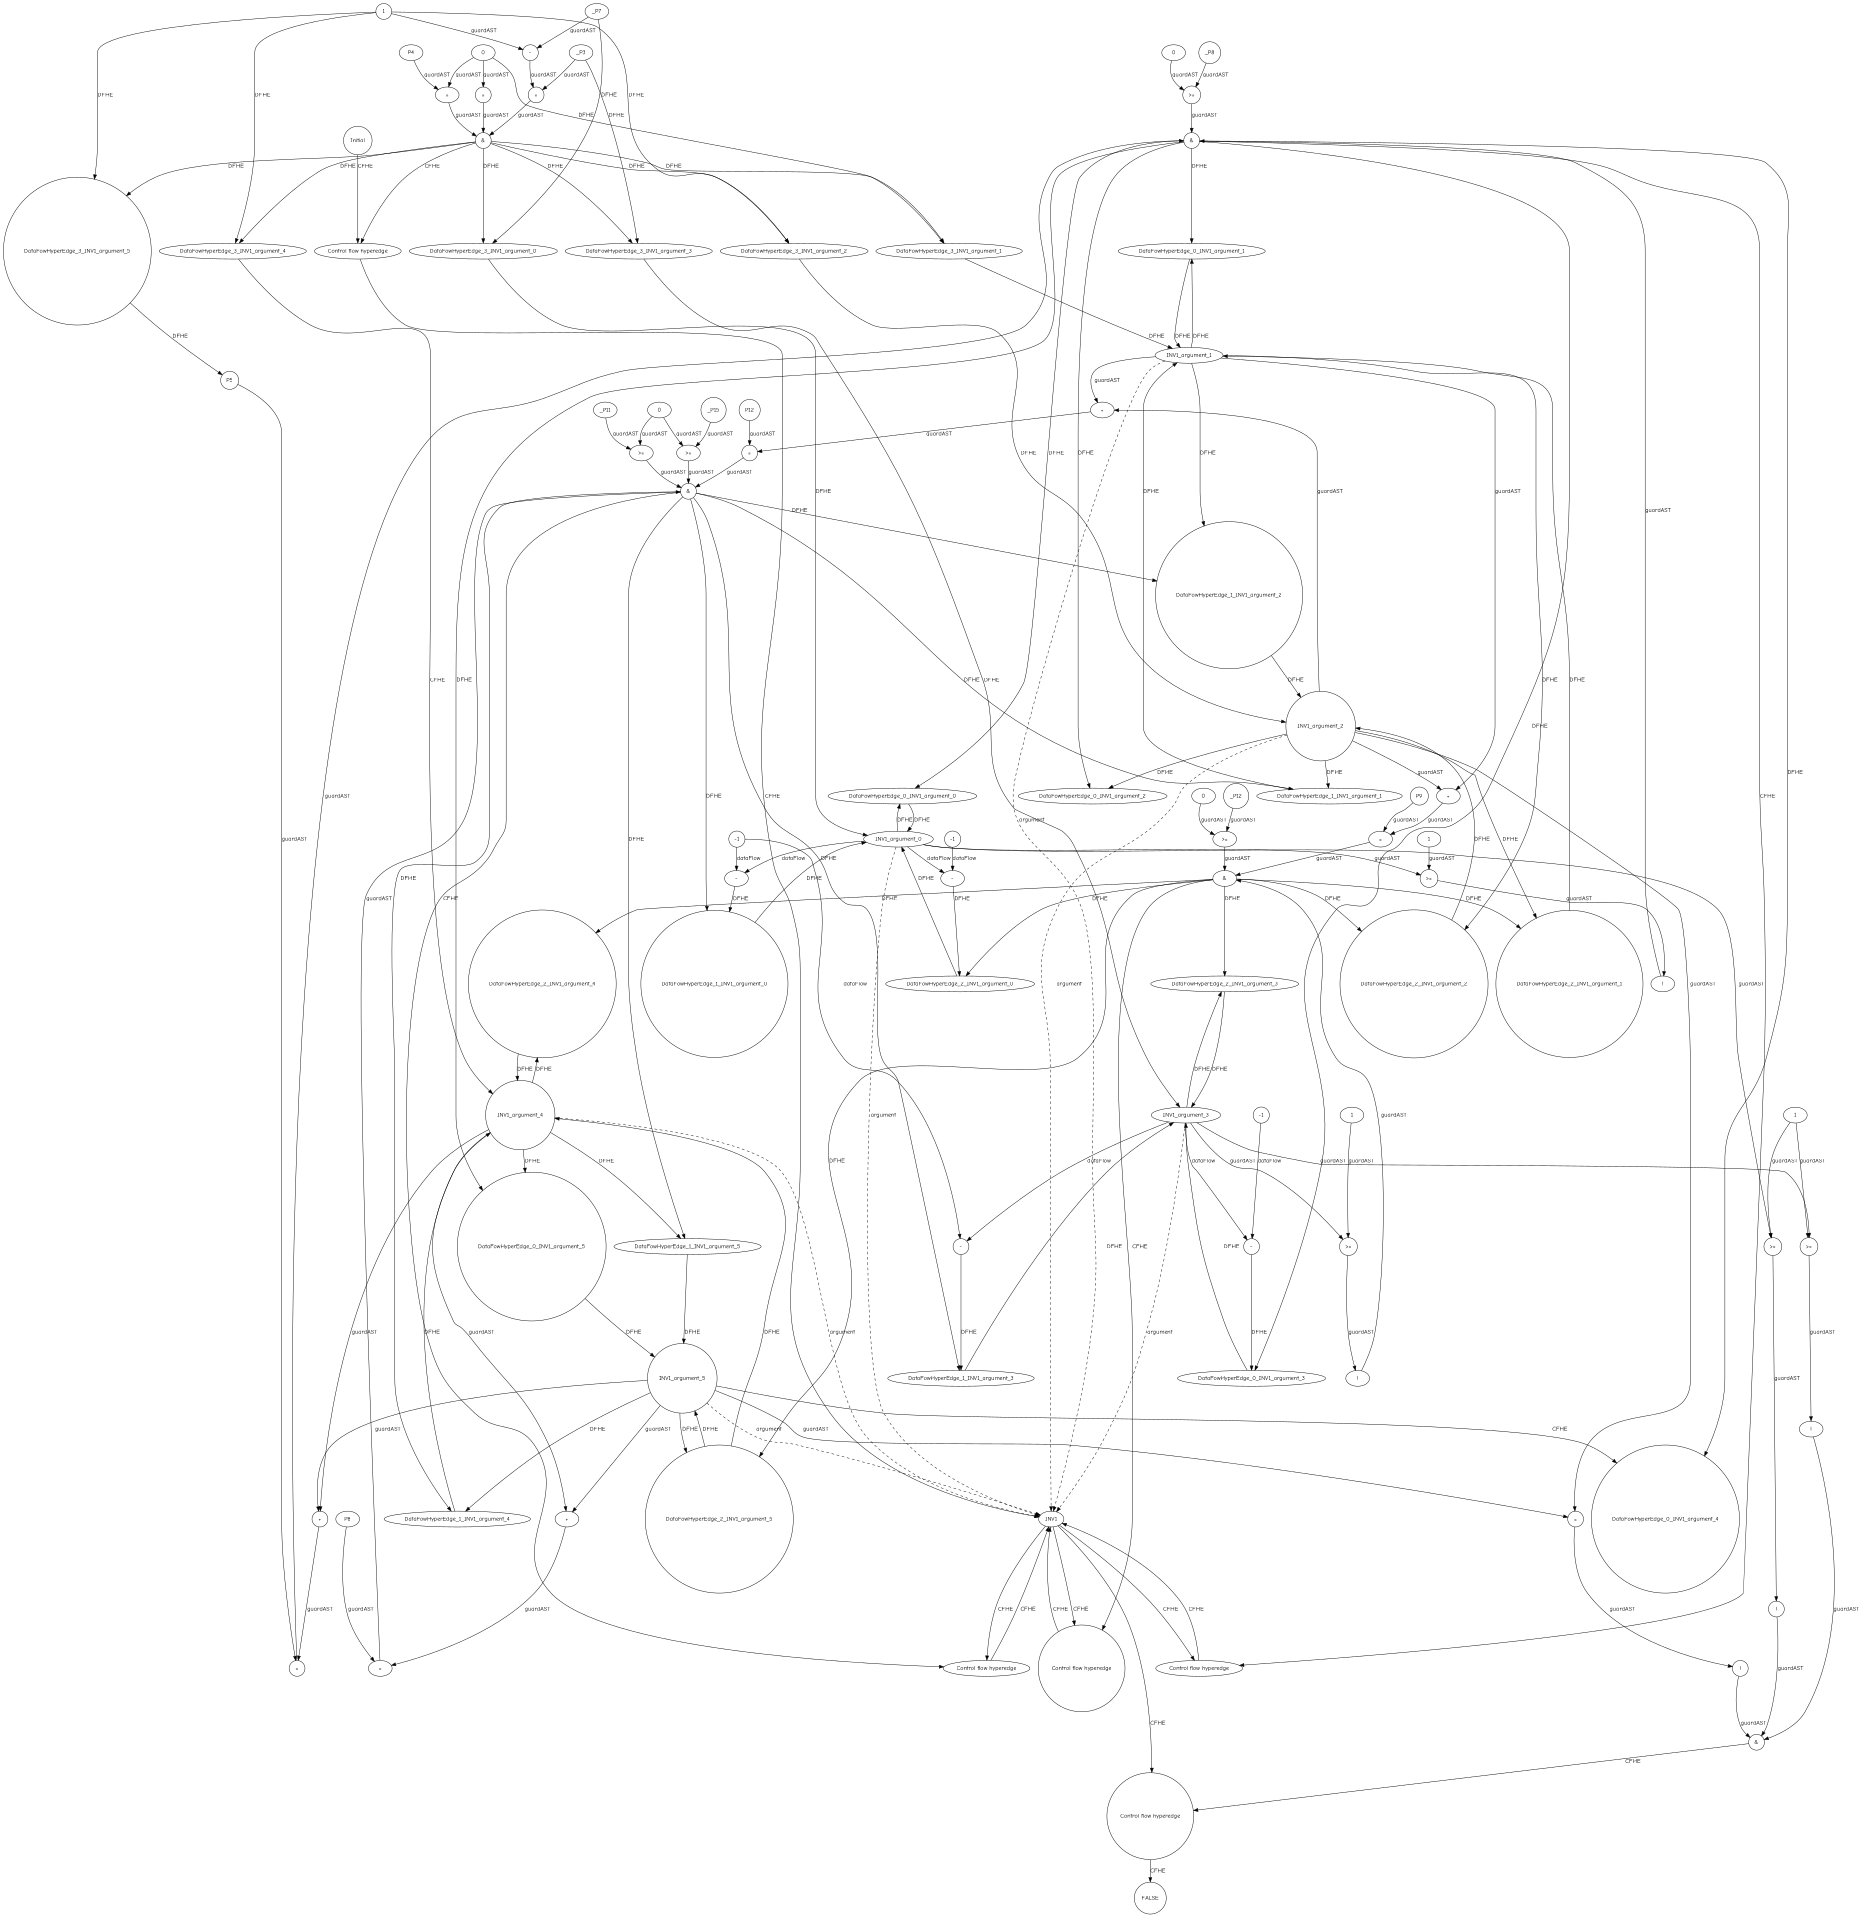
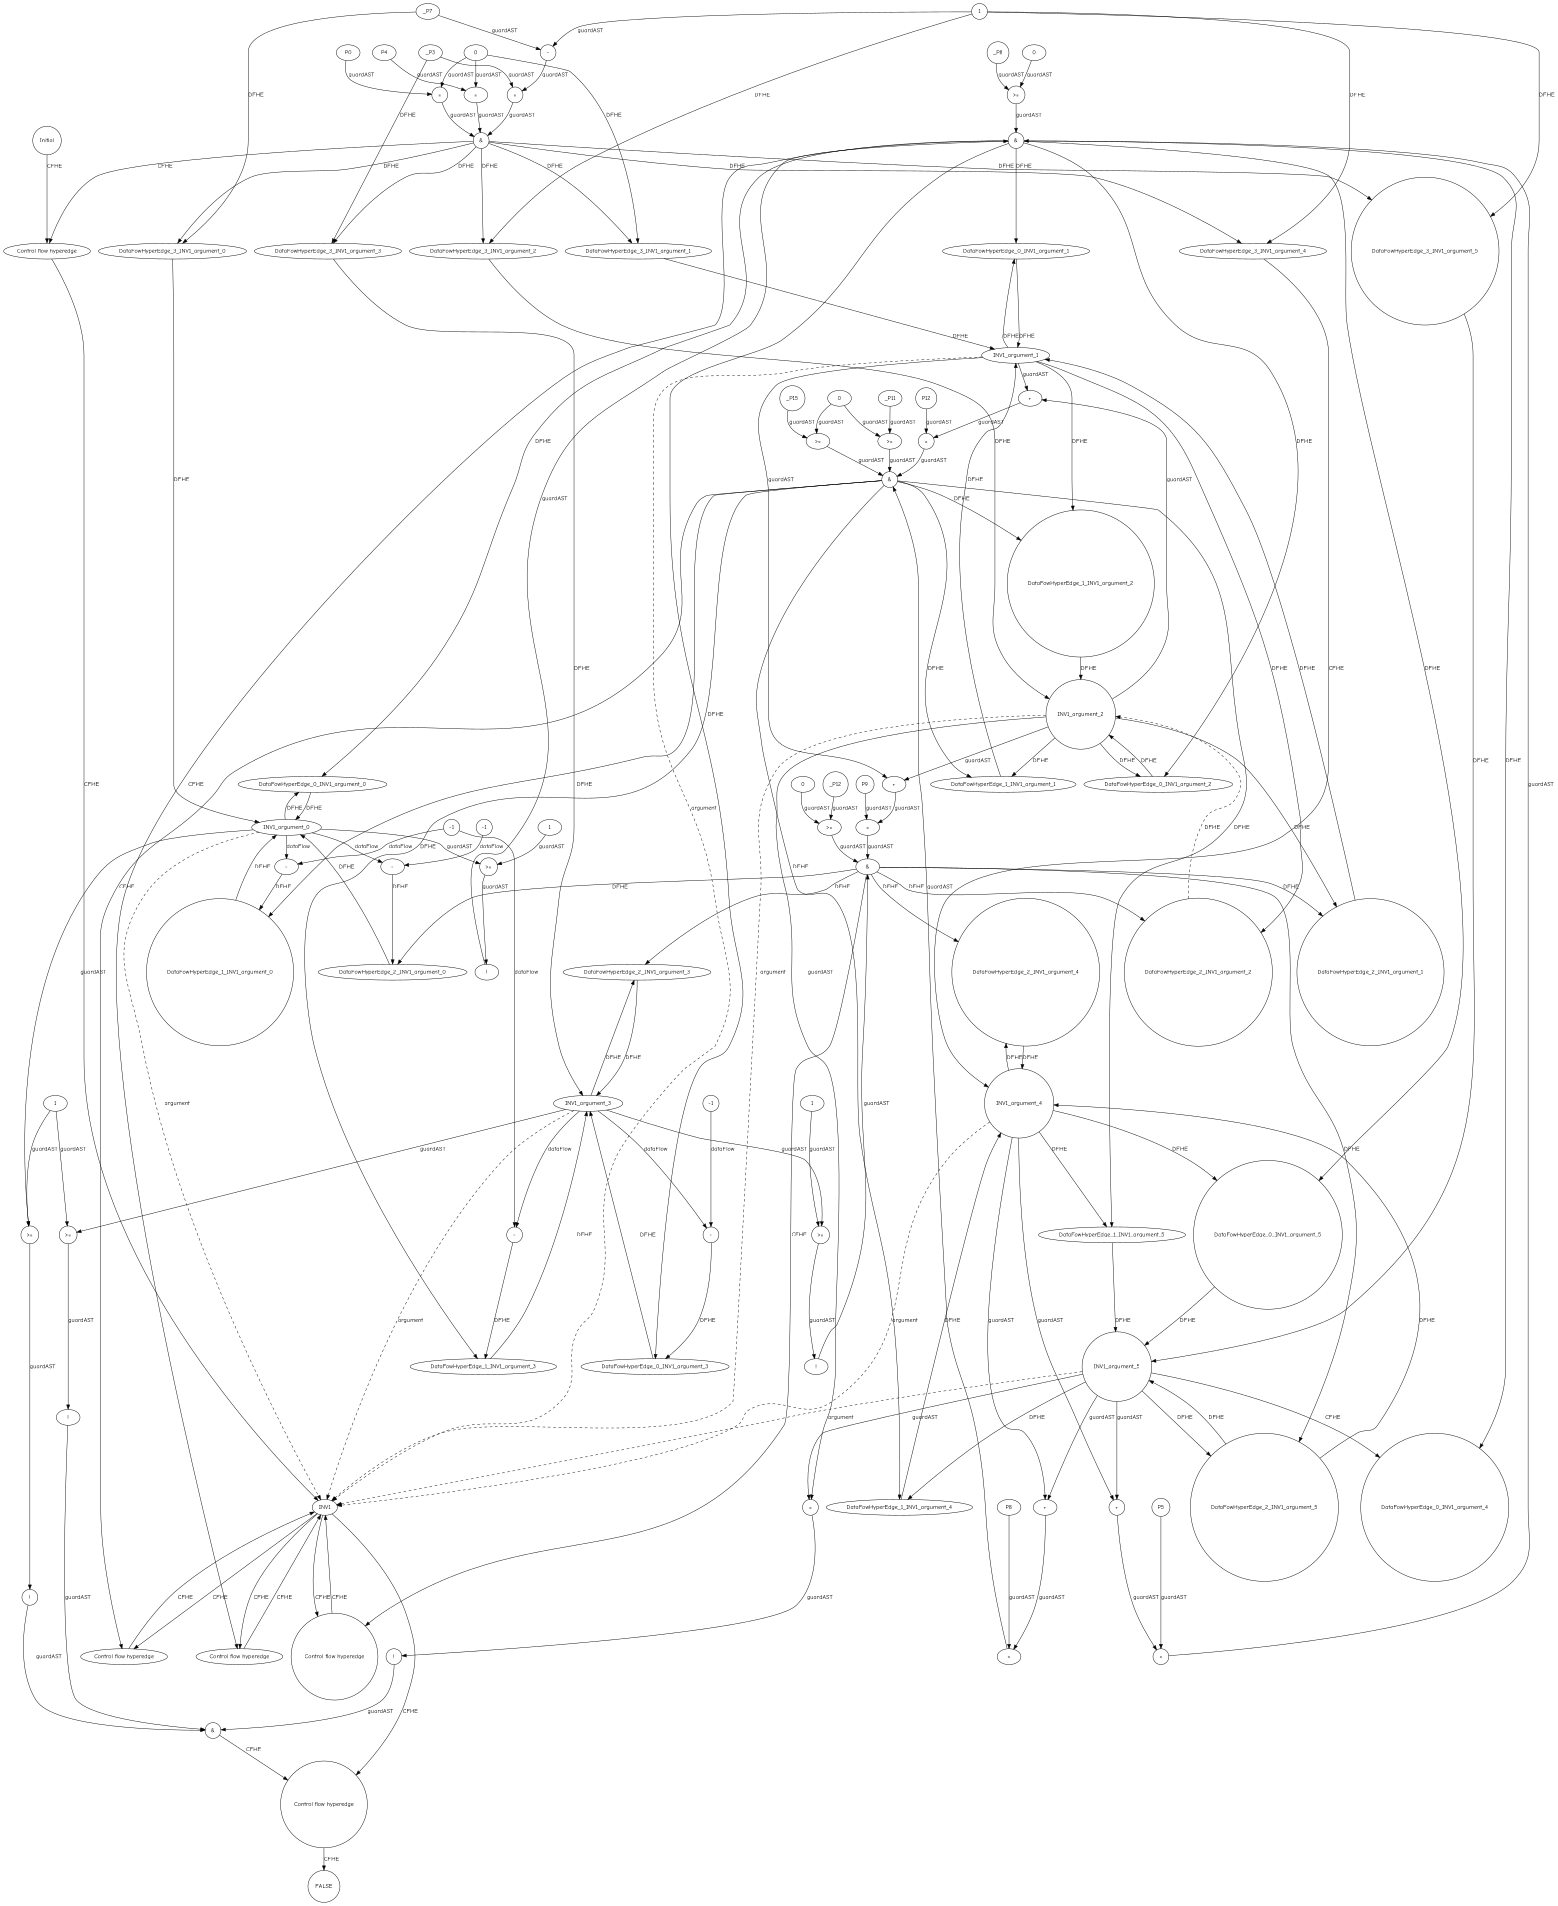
none -> (348, 53)
(173, 339) -> (1474, 930)
none -> (1134, 756)
(1468, 792) -> (1240, 779)
